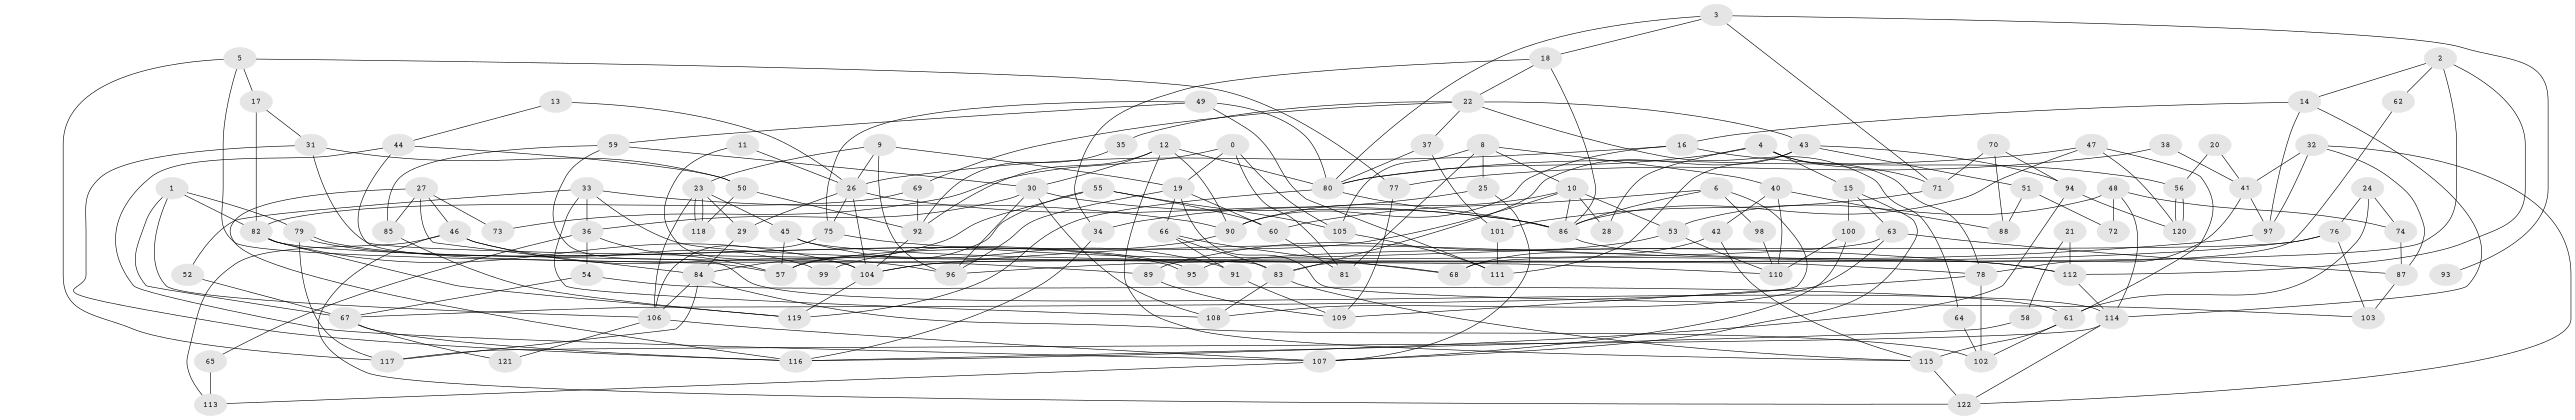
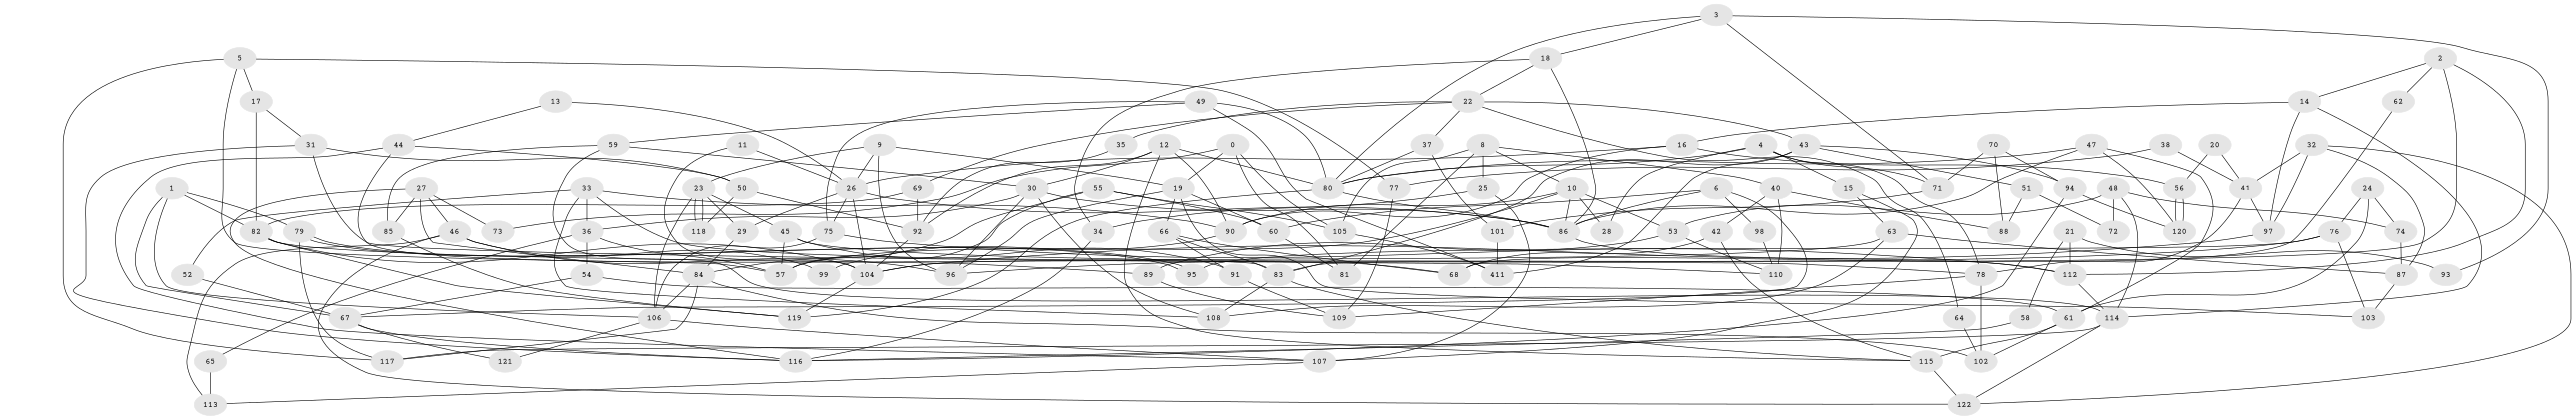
(1849, 232) -> none
none -> (2258, 254)
(1497, 275) -> (1497, 275)
